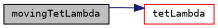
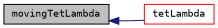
(122, 8) -> (132, 21)
